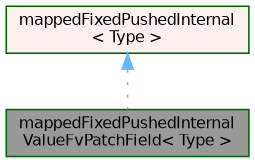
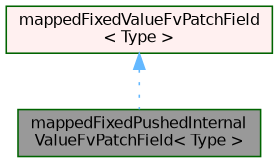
(128, 30) -> (139, 30)
